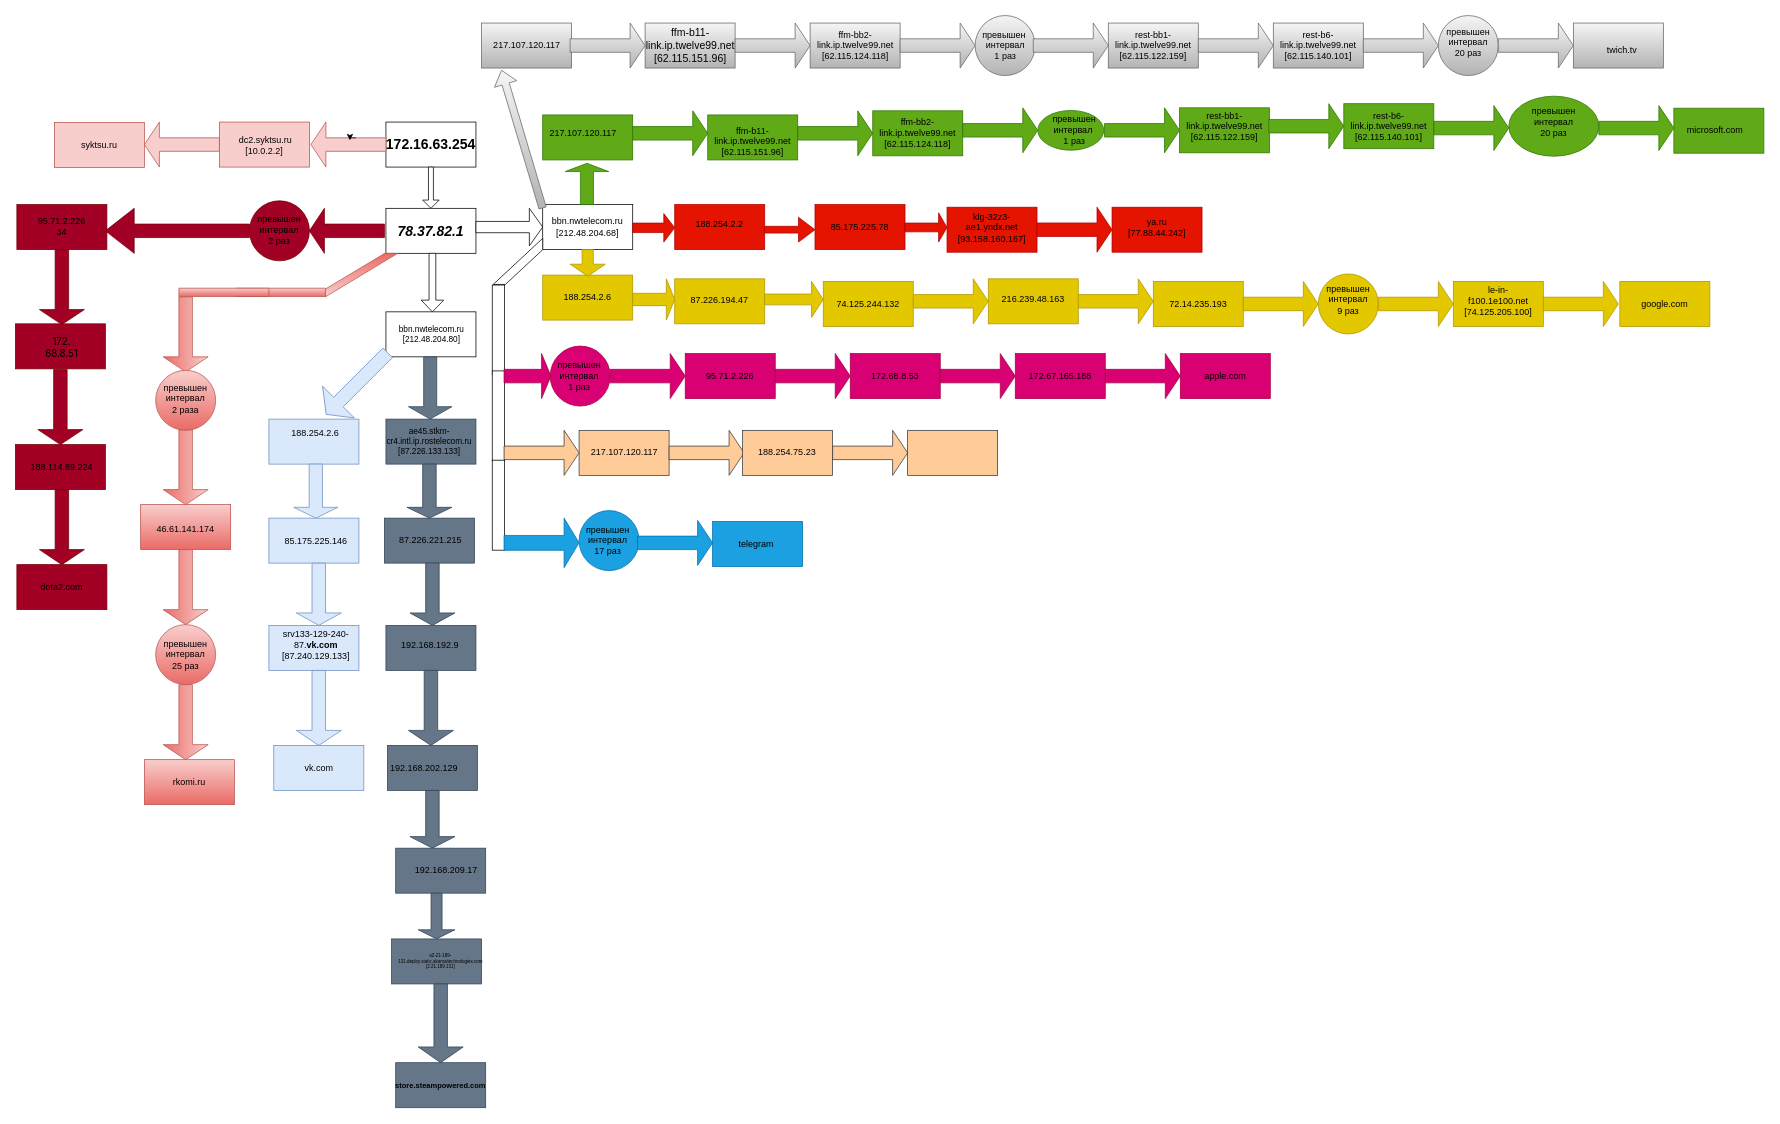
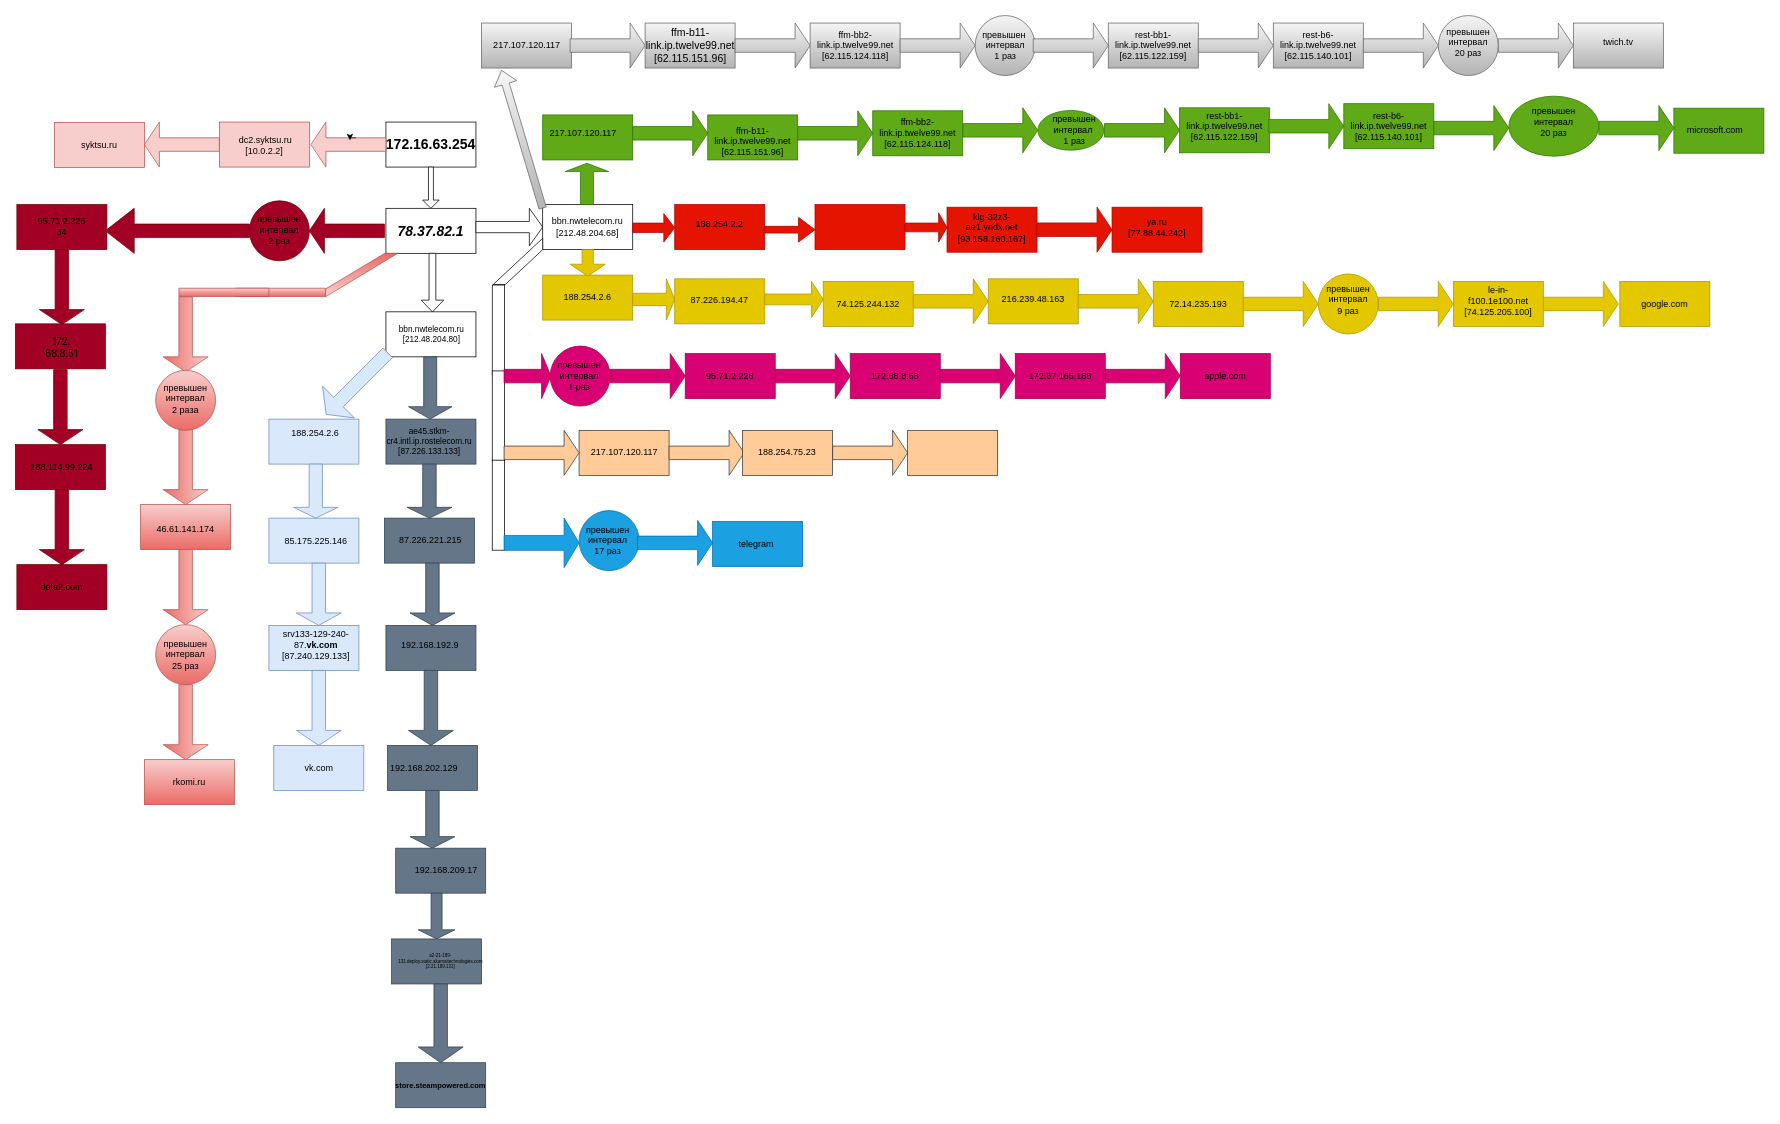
(1622, 50) -> (1618, 42)
(860, 228) -> none
(62, 467) -> (62, 467)
